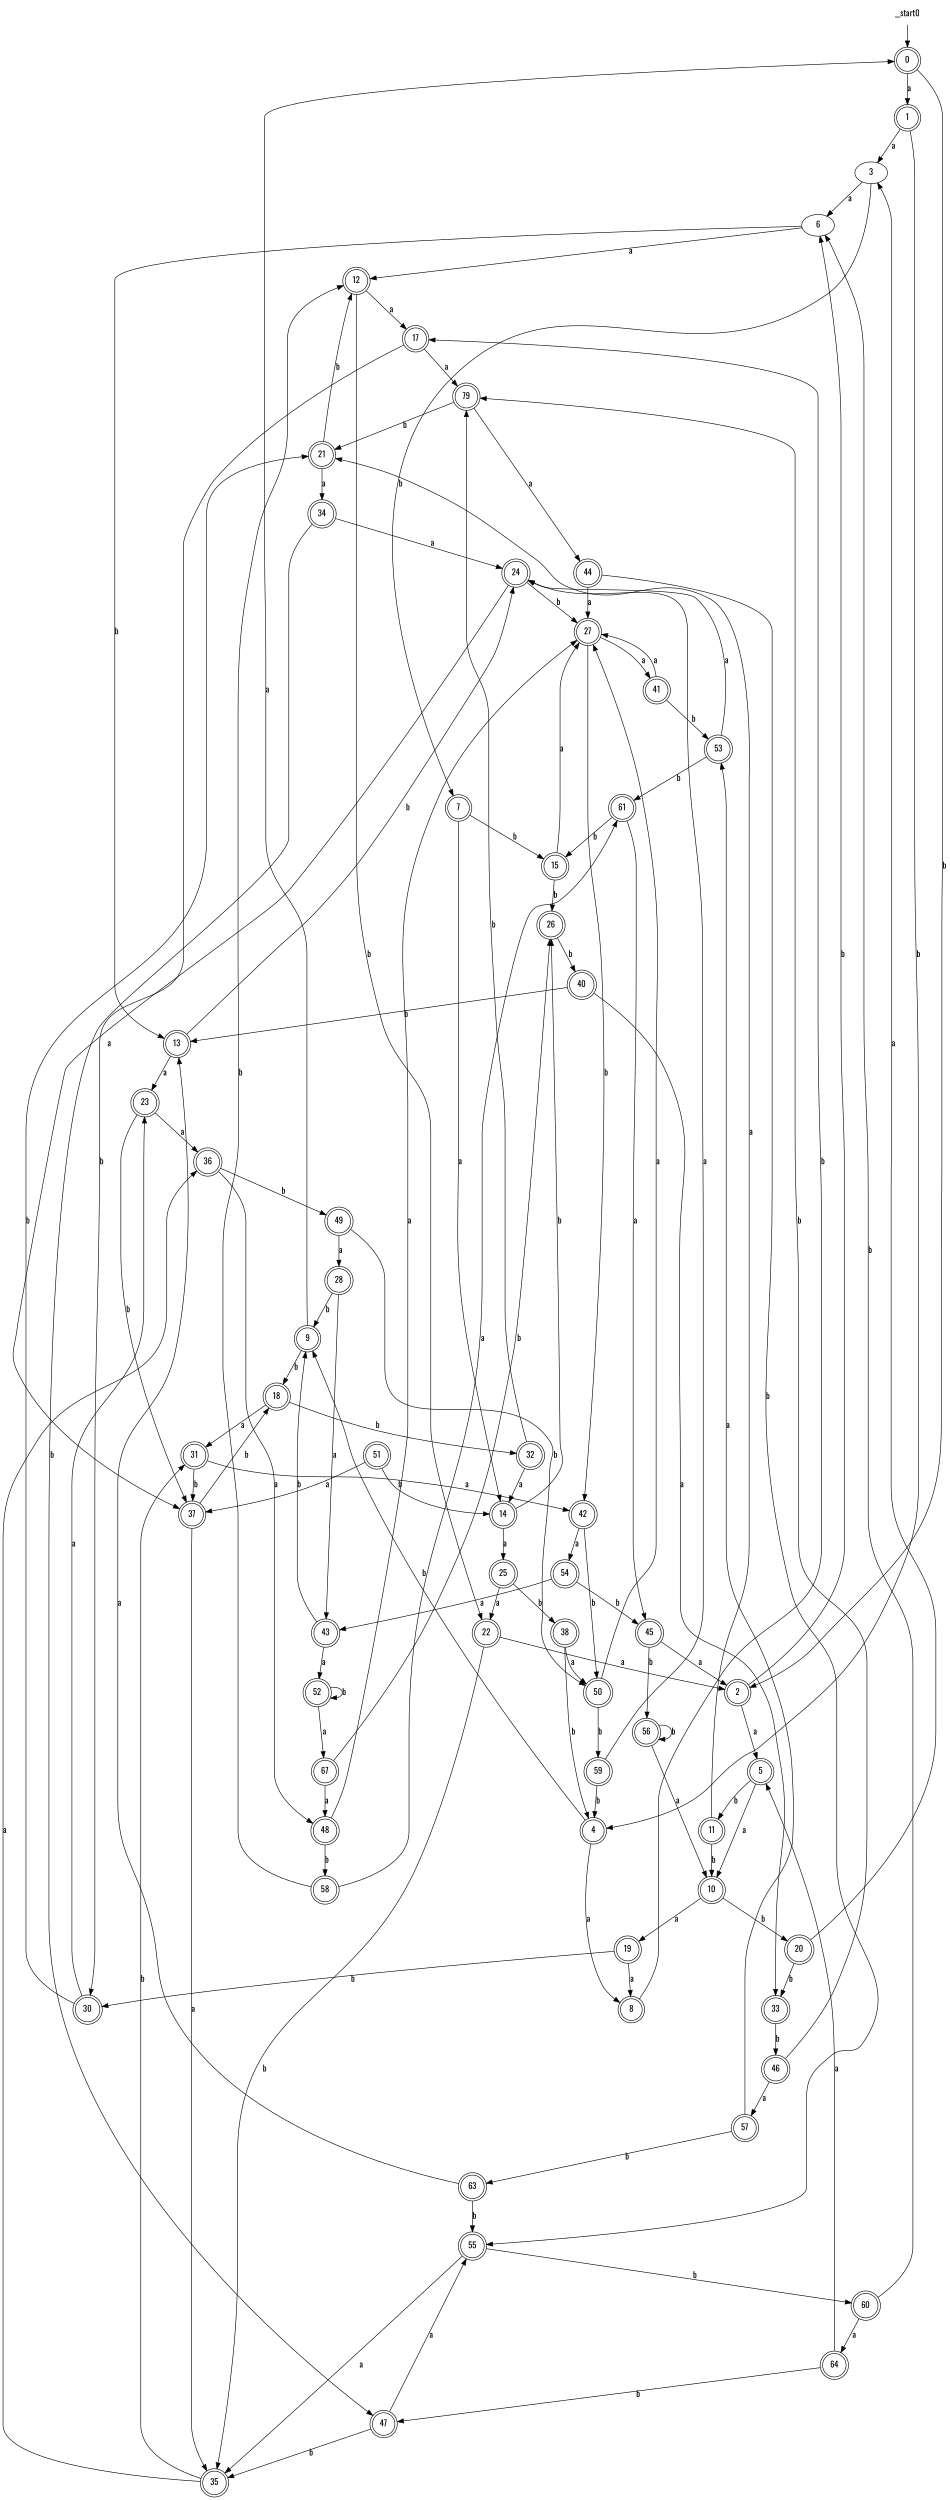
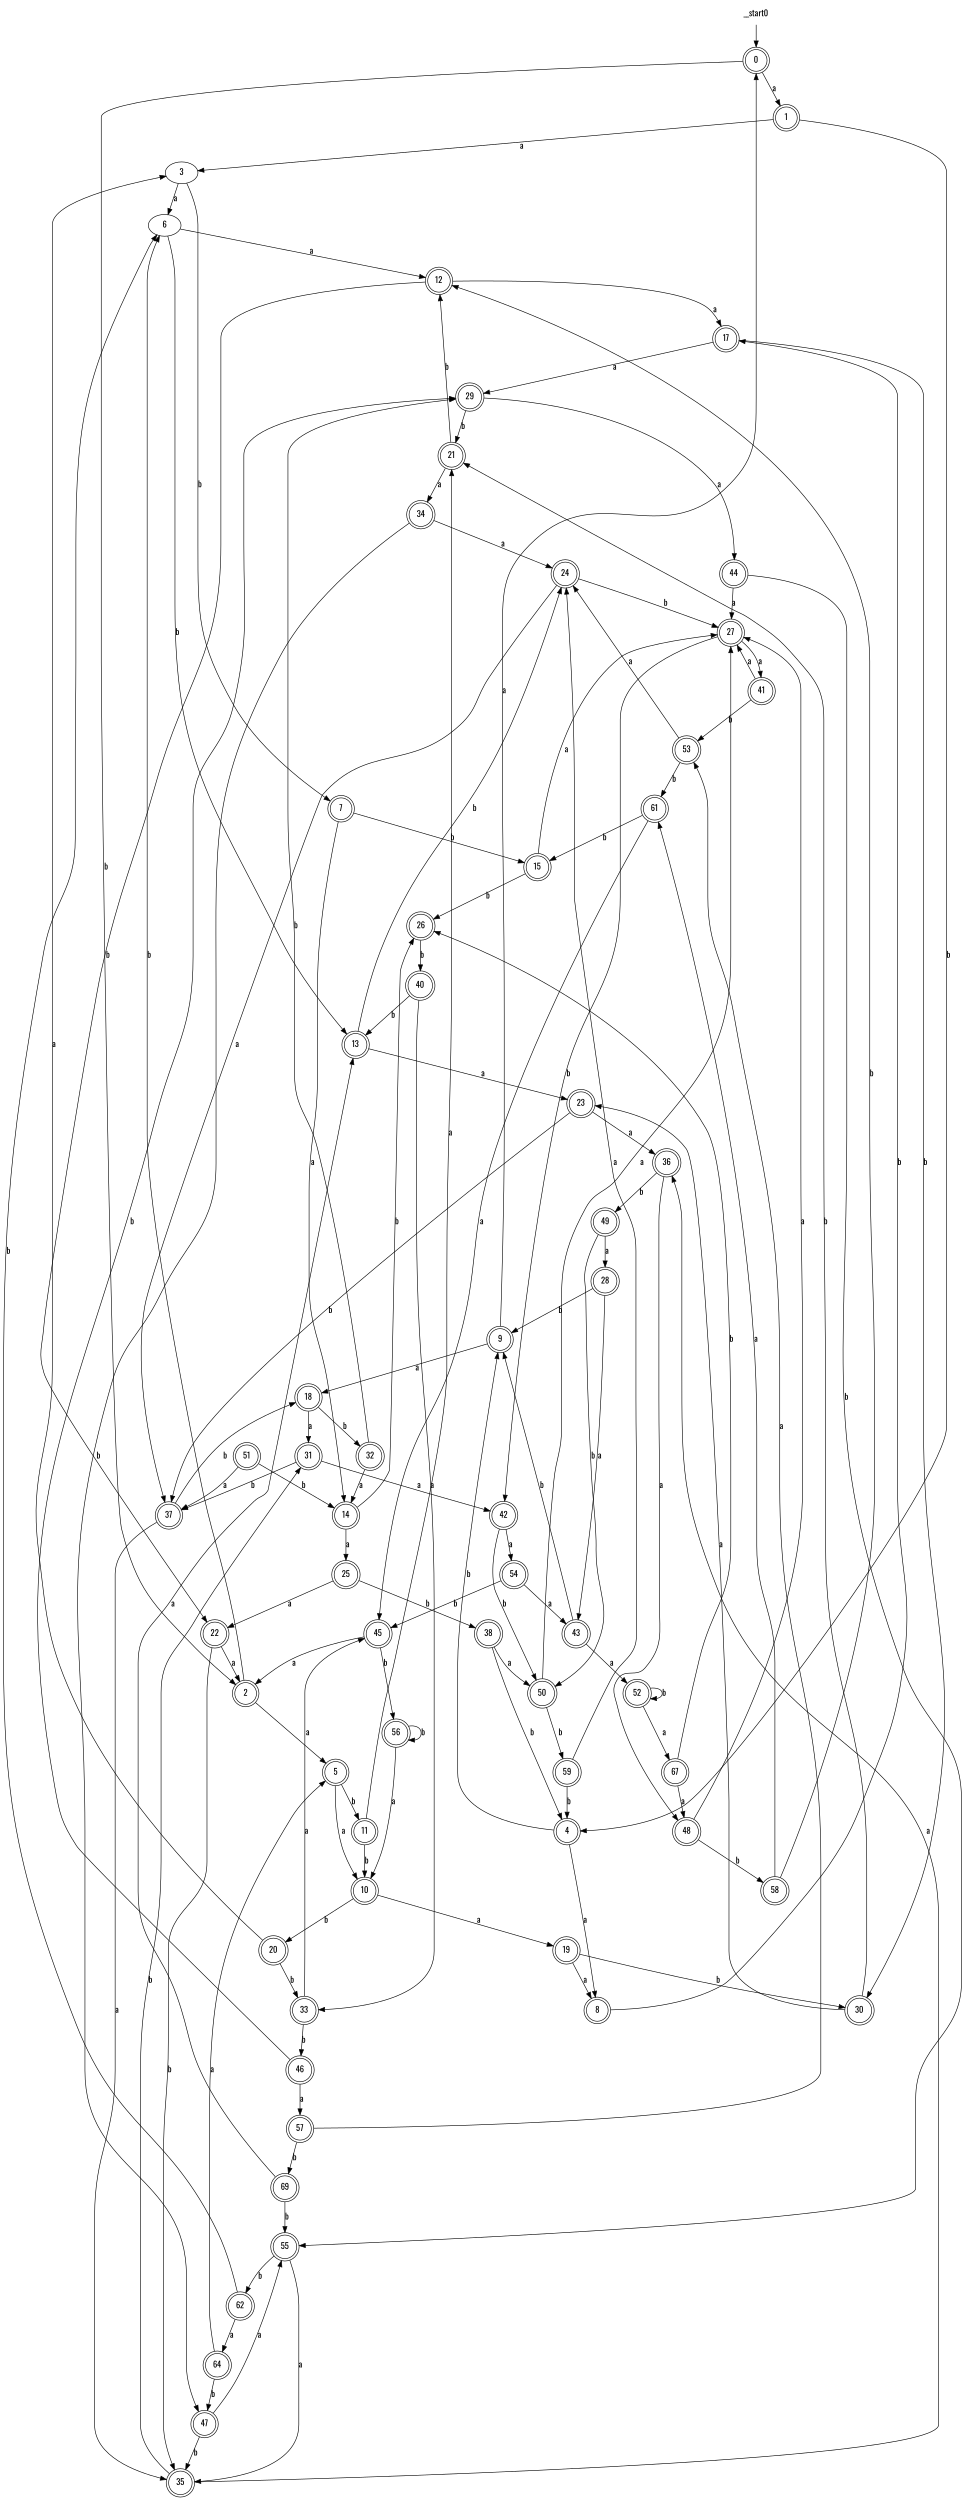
(466, 397) -> (470, 397)
(296, 1367) -> (418, 1368)
none -> (305, 1814)
(472, 2187) -> (285, 2188)
(866, 2306) -> (240, 2306)
